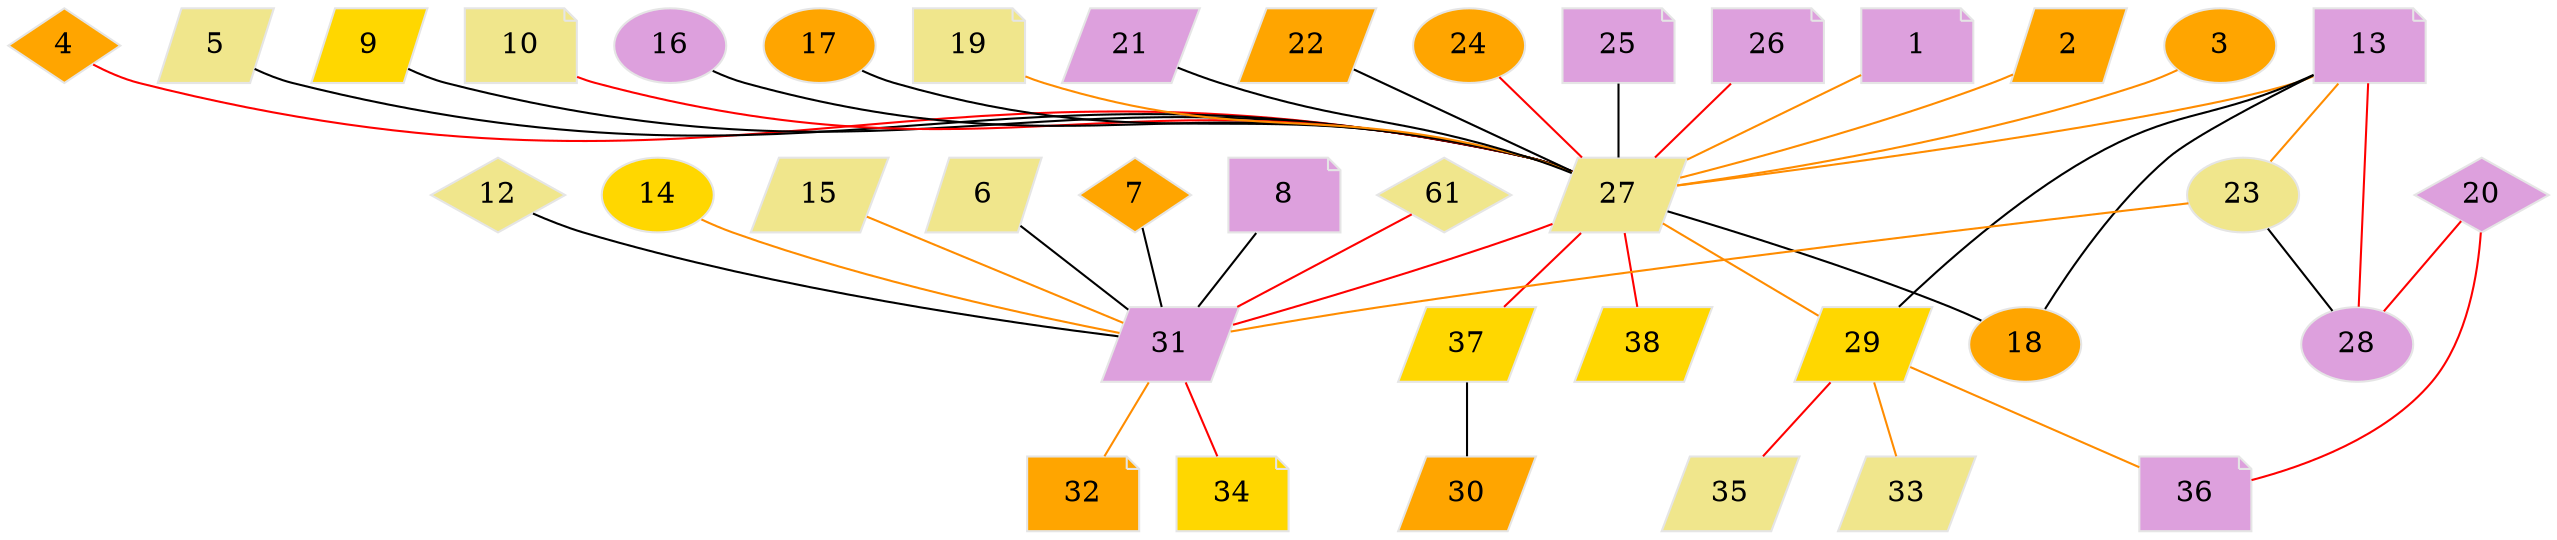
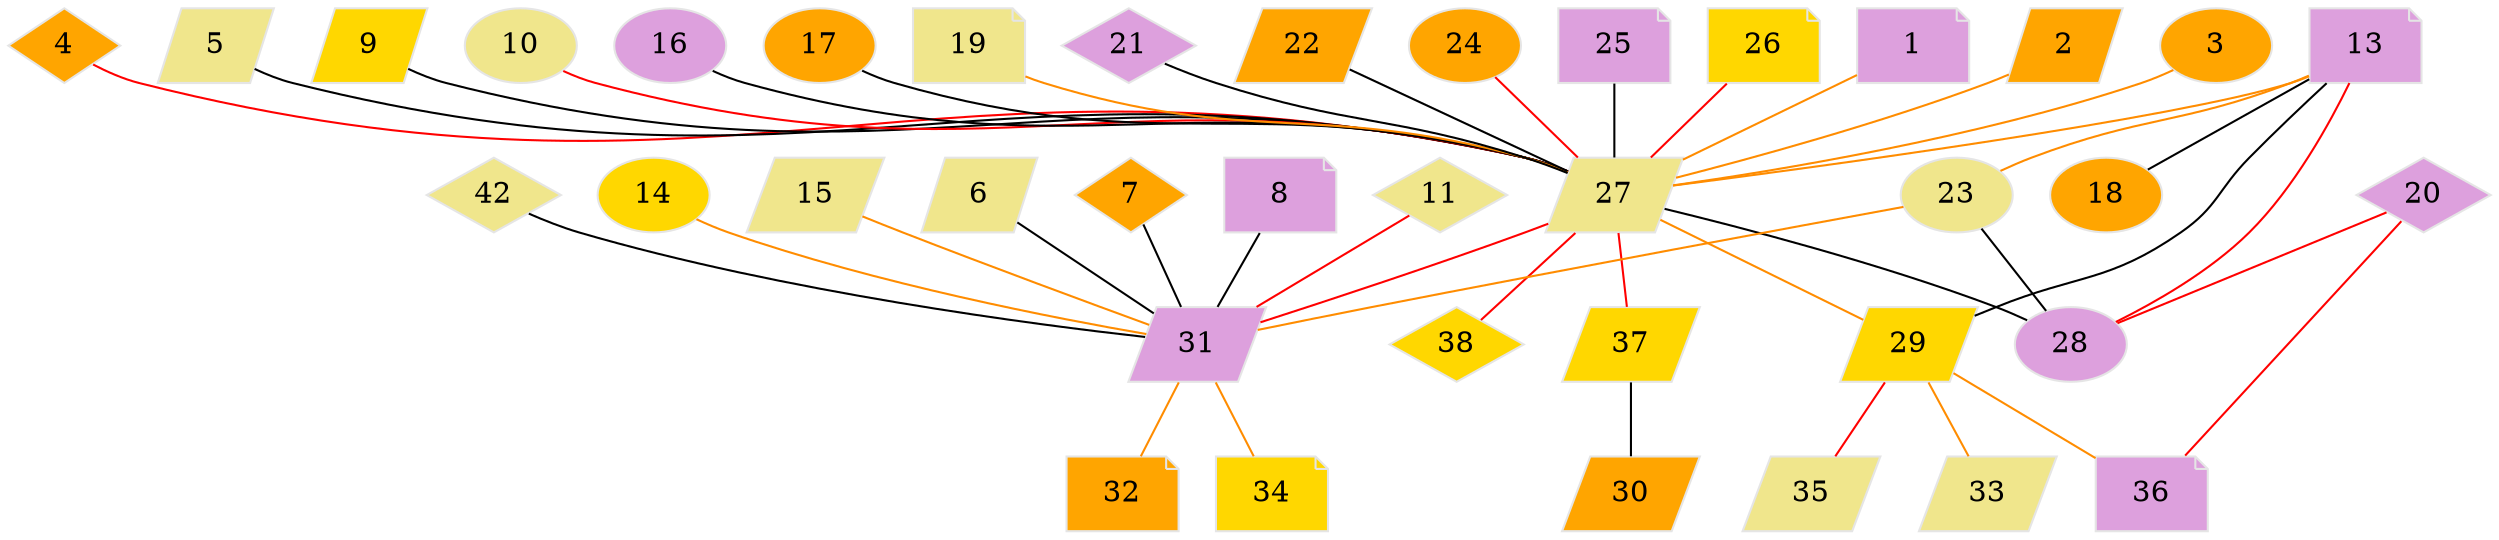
(521, 46) -> (521, 46)
(1131, 46) -> (1129, 46)
(1768, 46) -> (1764, 46)
(498, 195) -> (494, 195)
(1444, 195) -> (1440, 195)
(1826, 262) -> (1848, 258)
(1643, 344) -> (1457, 344)
(1202, 419) -> (1235, 419)
